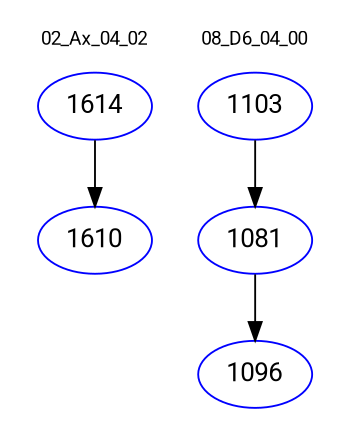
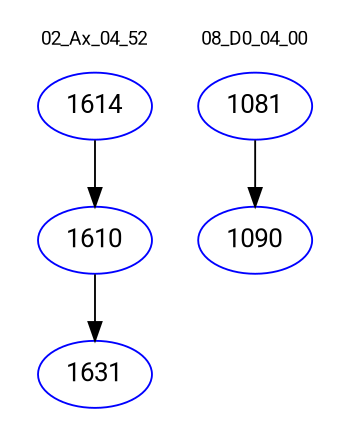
(95, 40) -> (95, 40)
(255, 40) -> (255, 40)
(255, 106) -> none
none -> (95, 374)
(255, 374) -> (255, 240)
